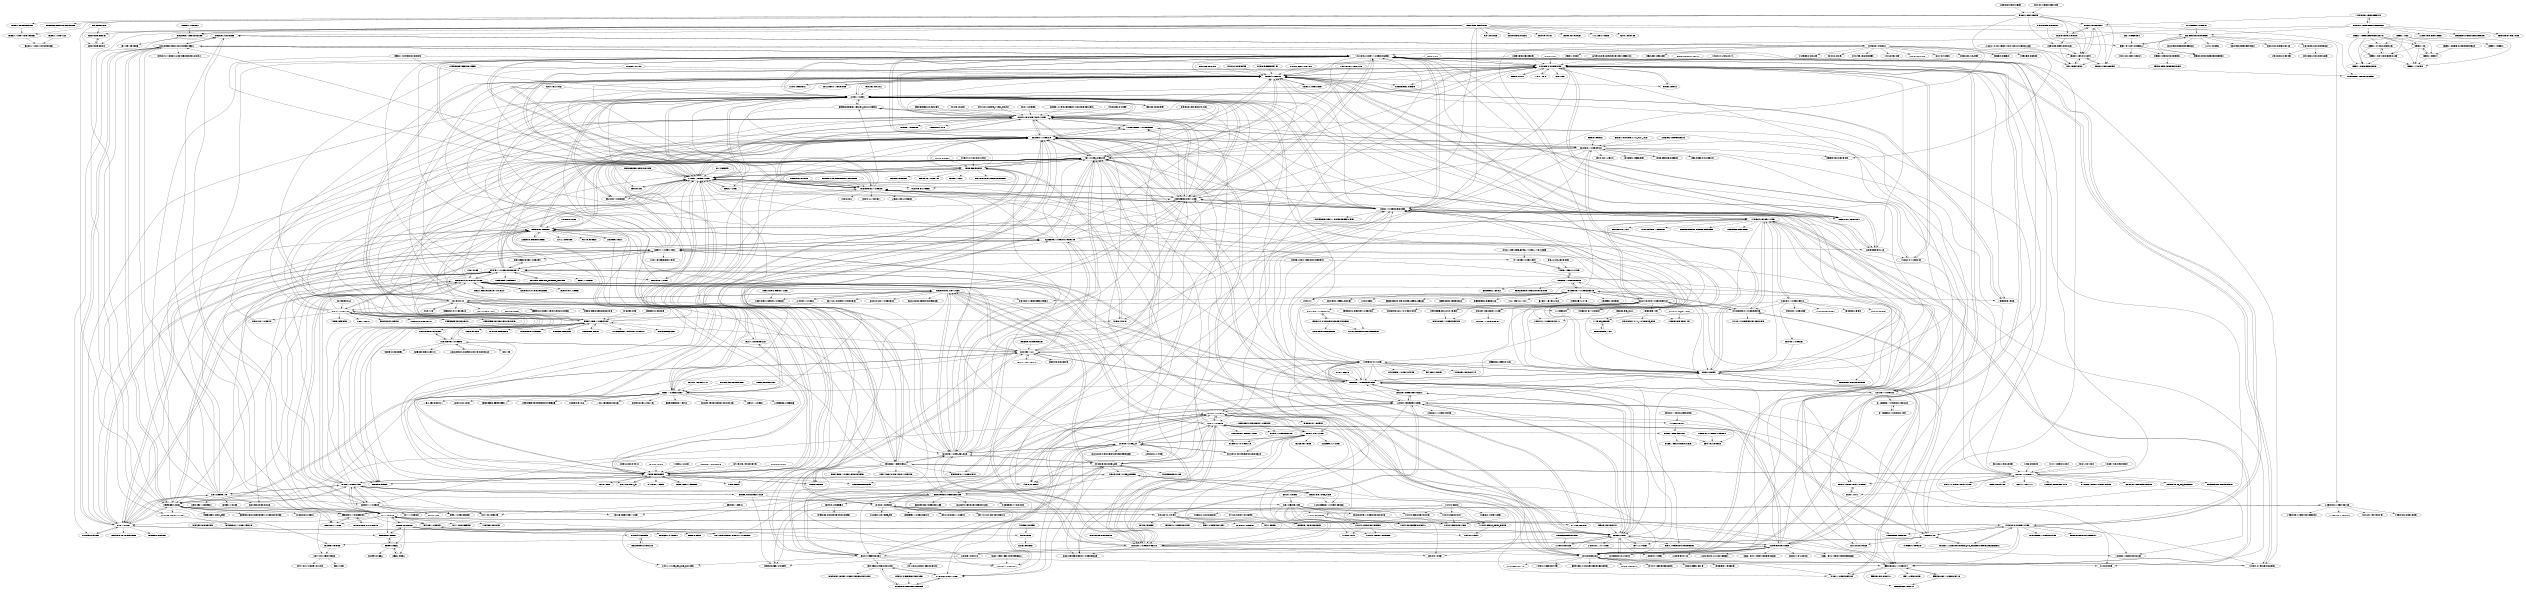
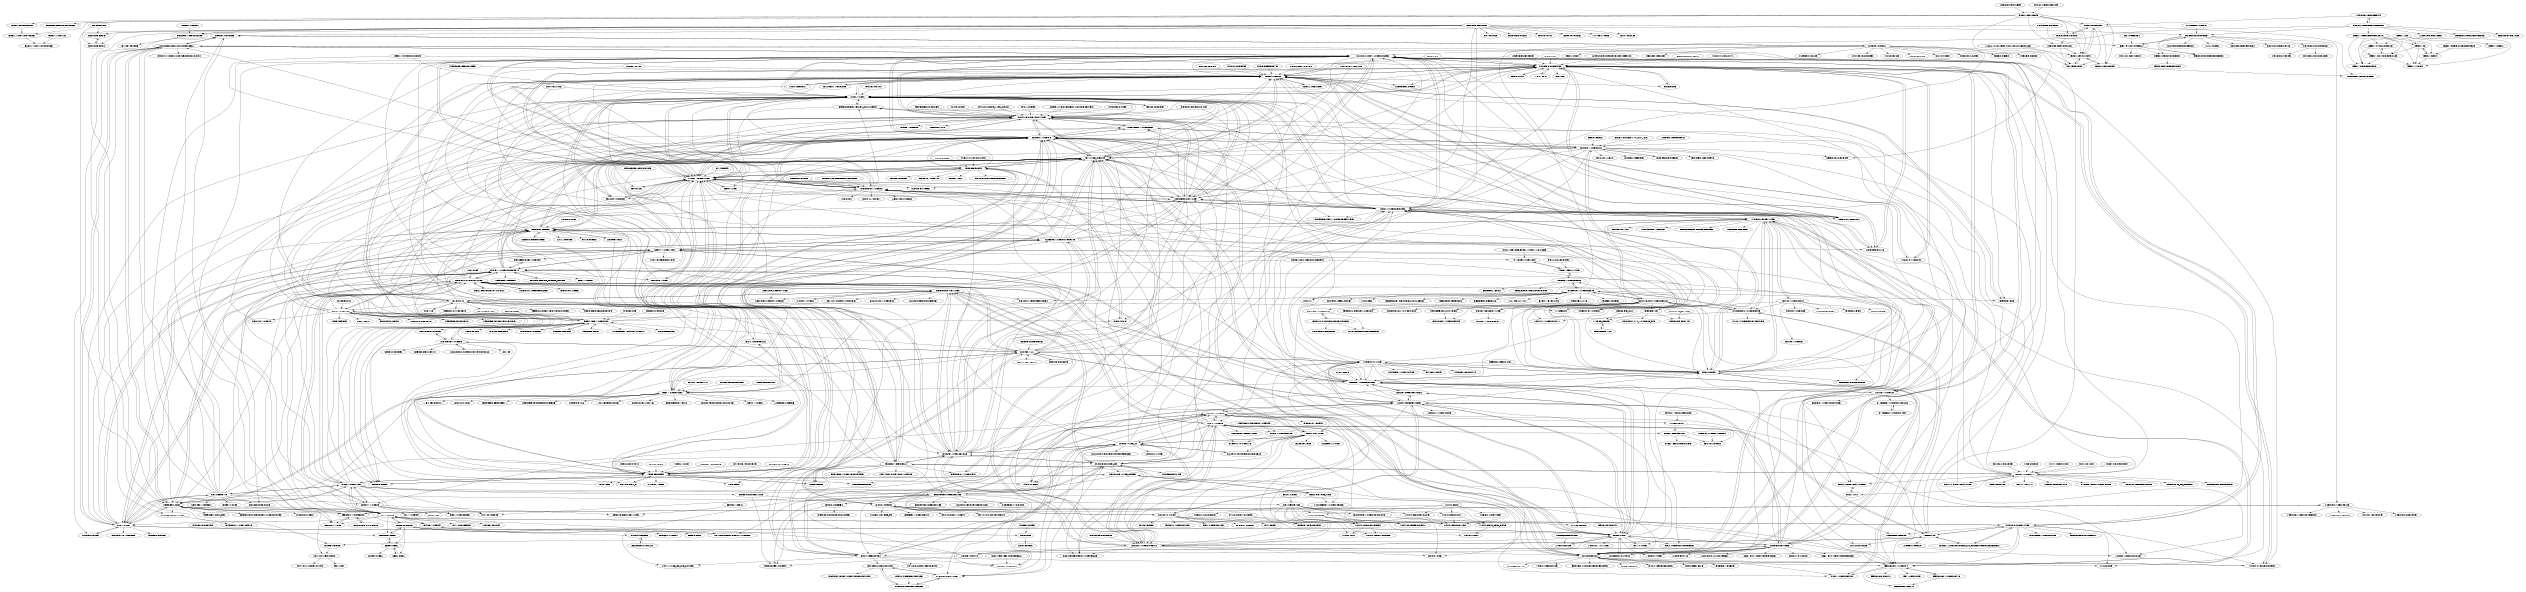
(1835, 56) -> none
(1670, 87) -> (1670, 87)
(1716, 138) -> (1676, 132)
(1132, 147) -> (1204, 159)
(1702, 158) -> (1702, 158)
(667, 173) -> none
(1892, 255) -> (1896, 82)
(533, 291) -> (533, 291)
(923, 301) -> (923, 301)
(1405, 301) -> (1405, 301)
(1793, 301) -> (1793, 301)
(1777, 365) -> (1771, 312)
none -> (1827, 403)
(779, 464) -> (779, 464)
(629, 479) -> none
(687, 484) -> none
(548, 493) -> none
(626, 515) -> (626, 515)
(123, 536) -> (123, 536)
